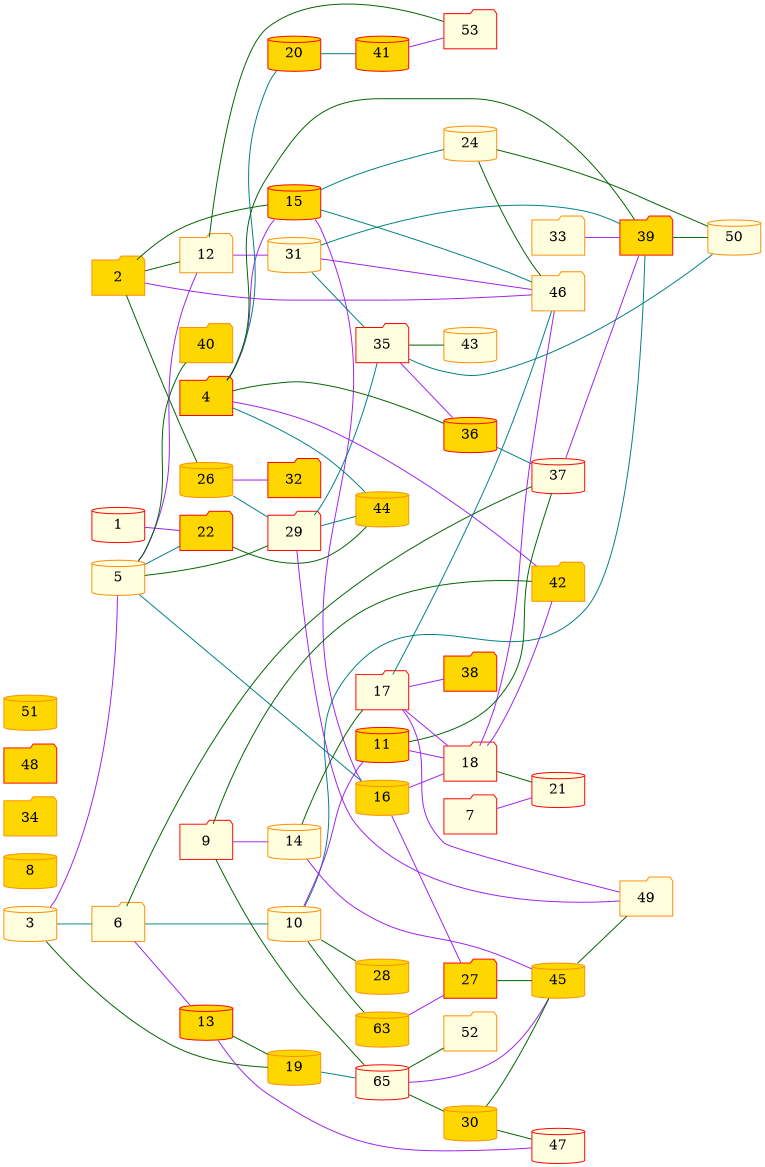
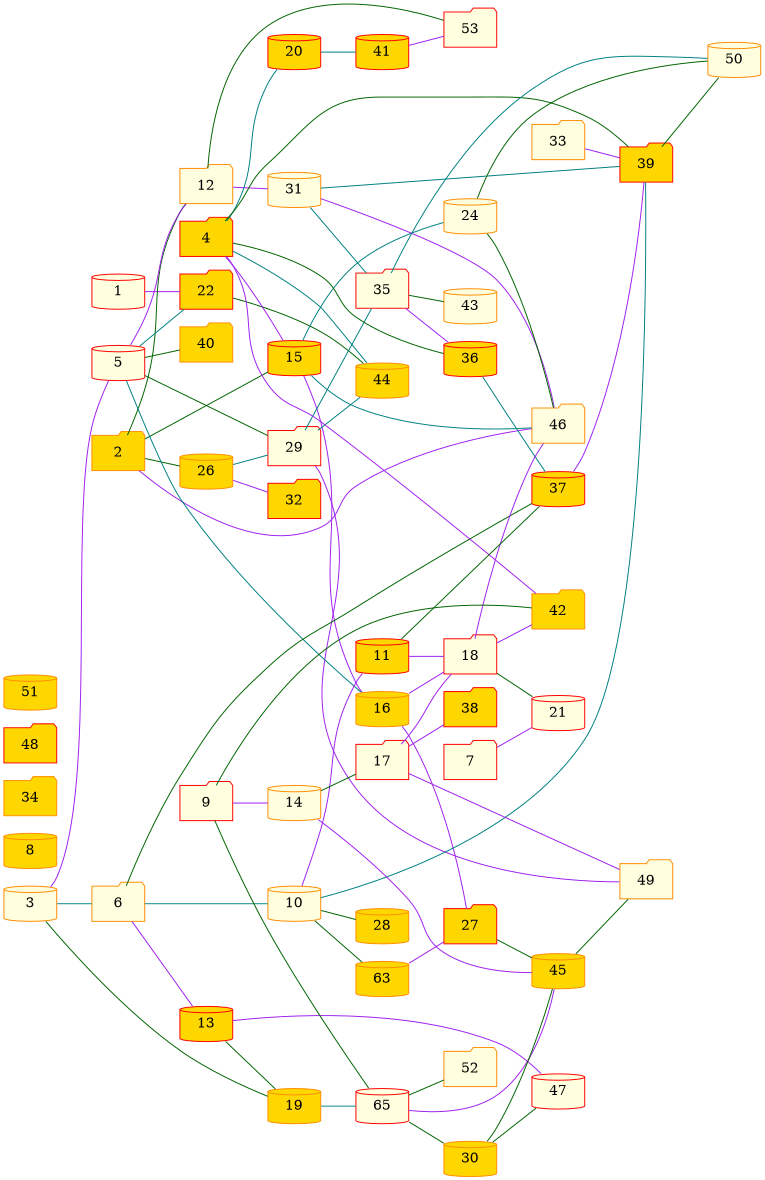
(558, 476) -> (558, 489)
(481, 497) -> none
(118, 578) -> (118, 363)
